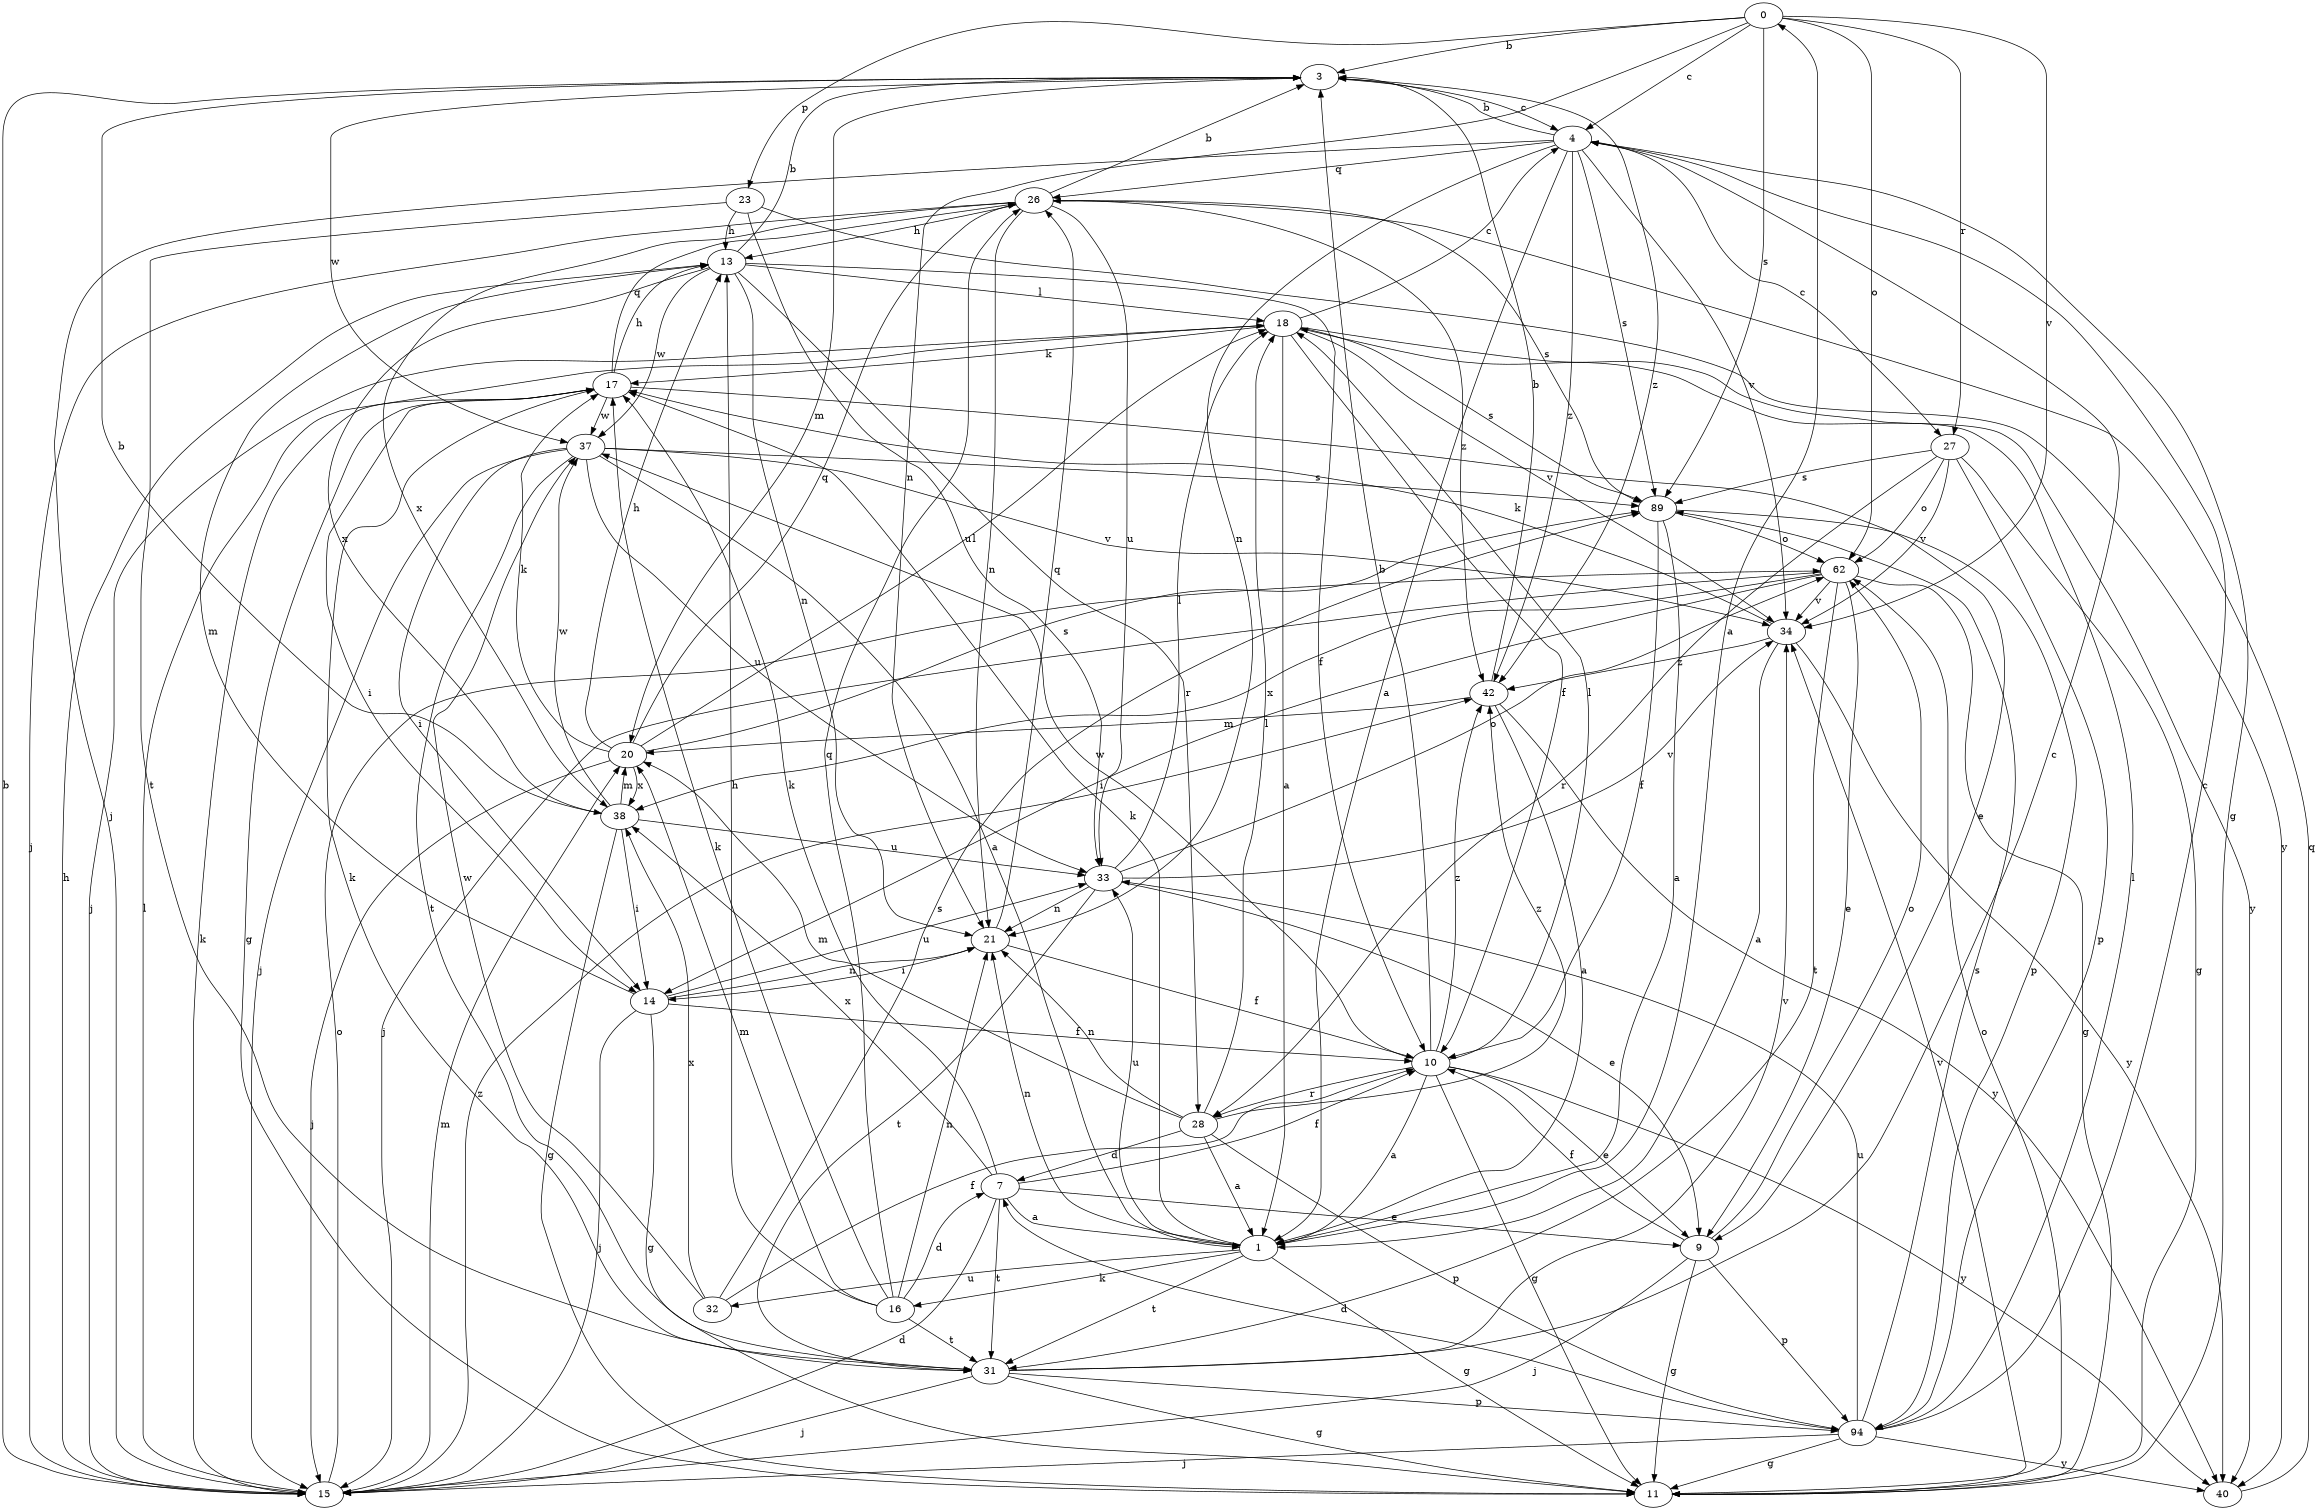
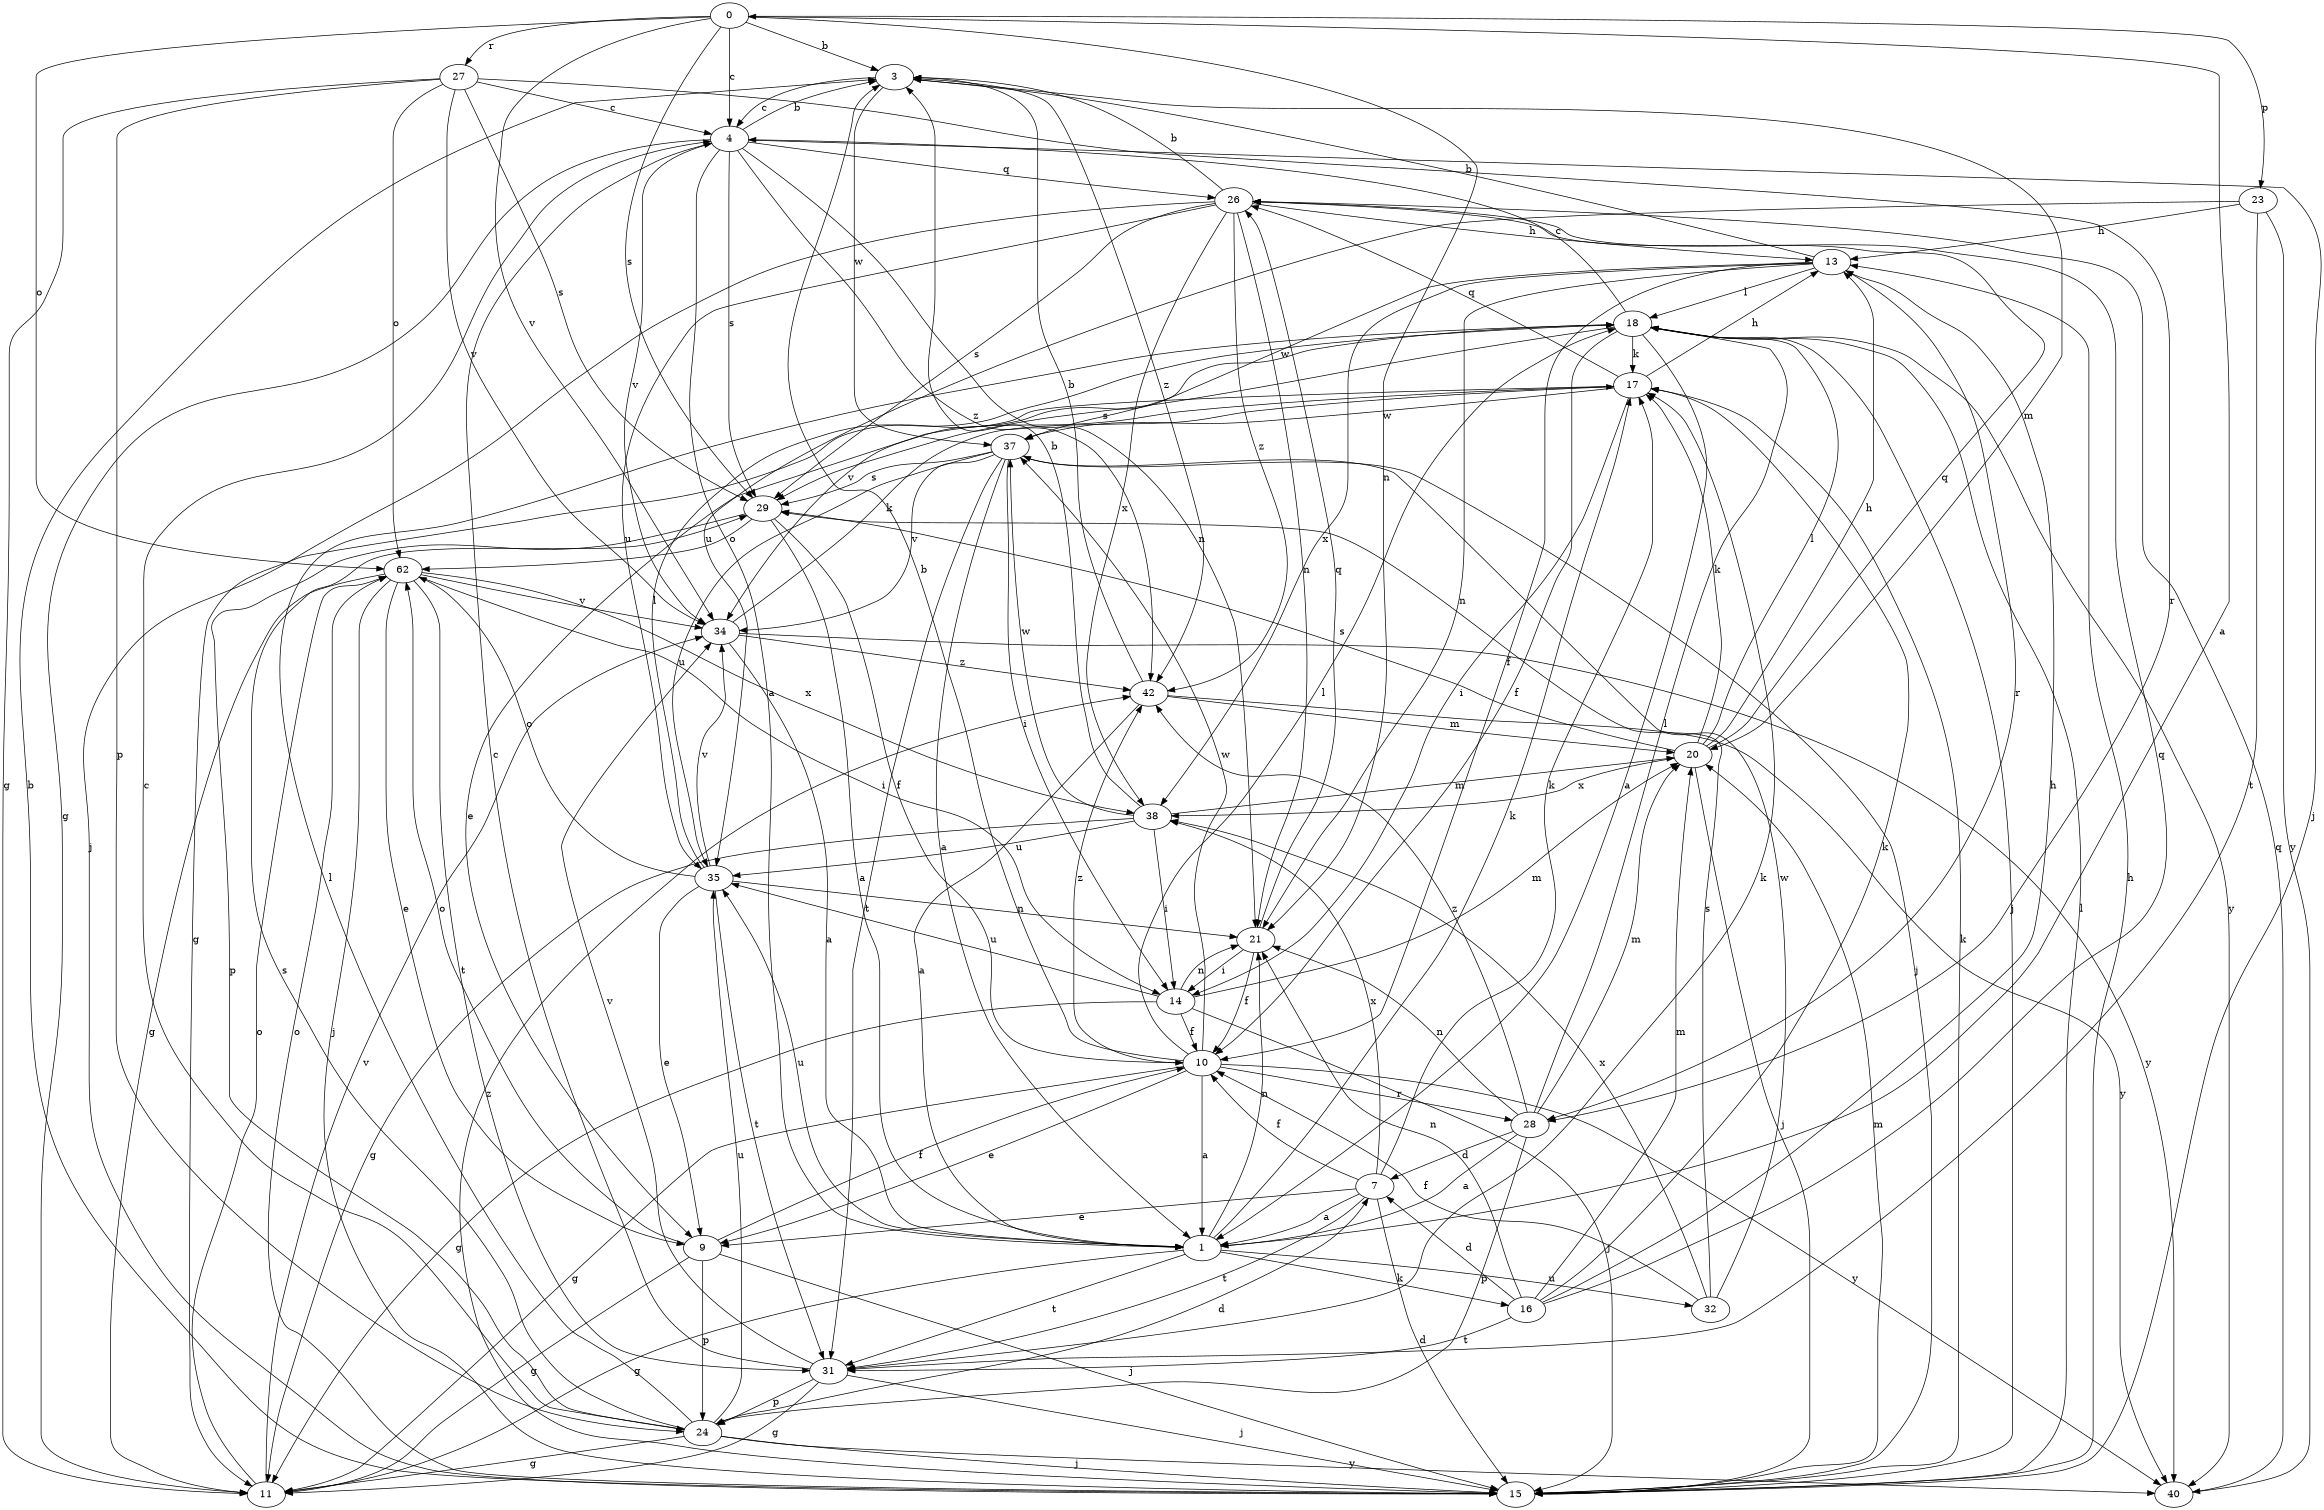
(1752, 277) -> (591, 107)
(1658, 509) -> (763, 509)
(201, 571) -> (1451, 921)
(1104, 878) -> (714, 878)
(1857, 1433) -> (703, 1433)
